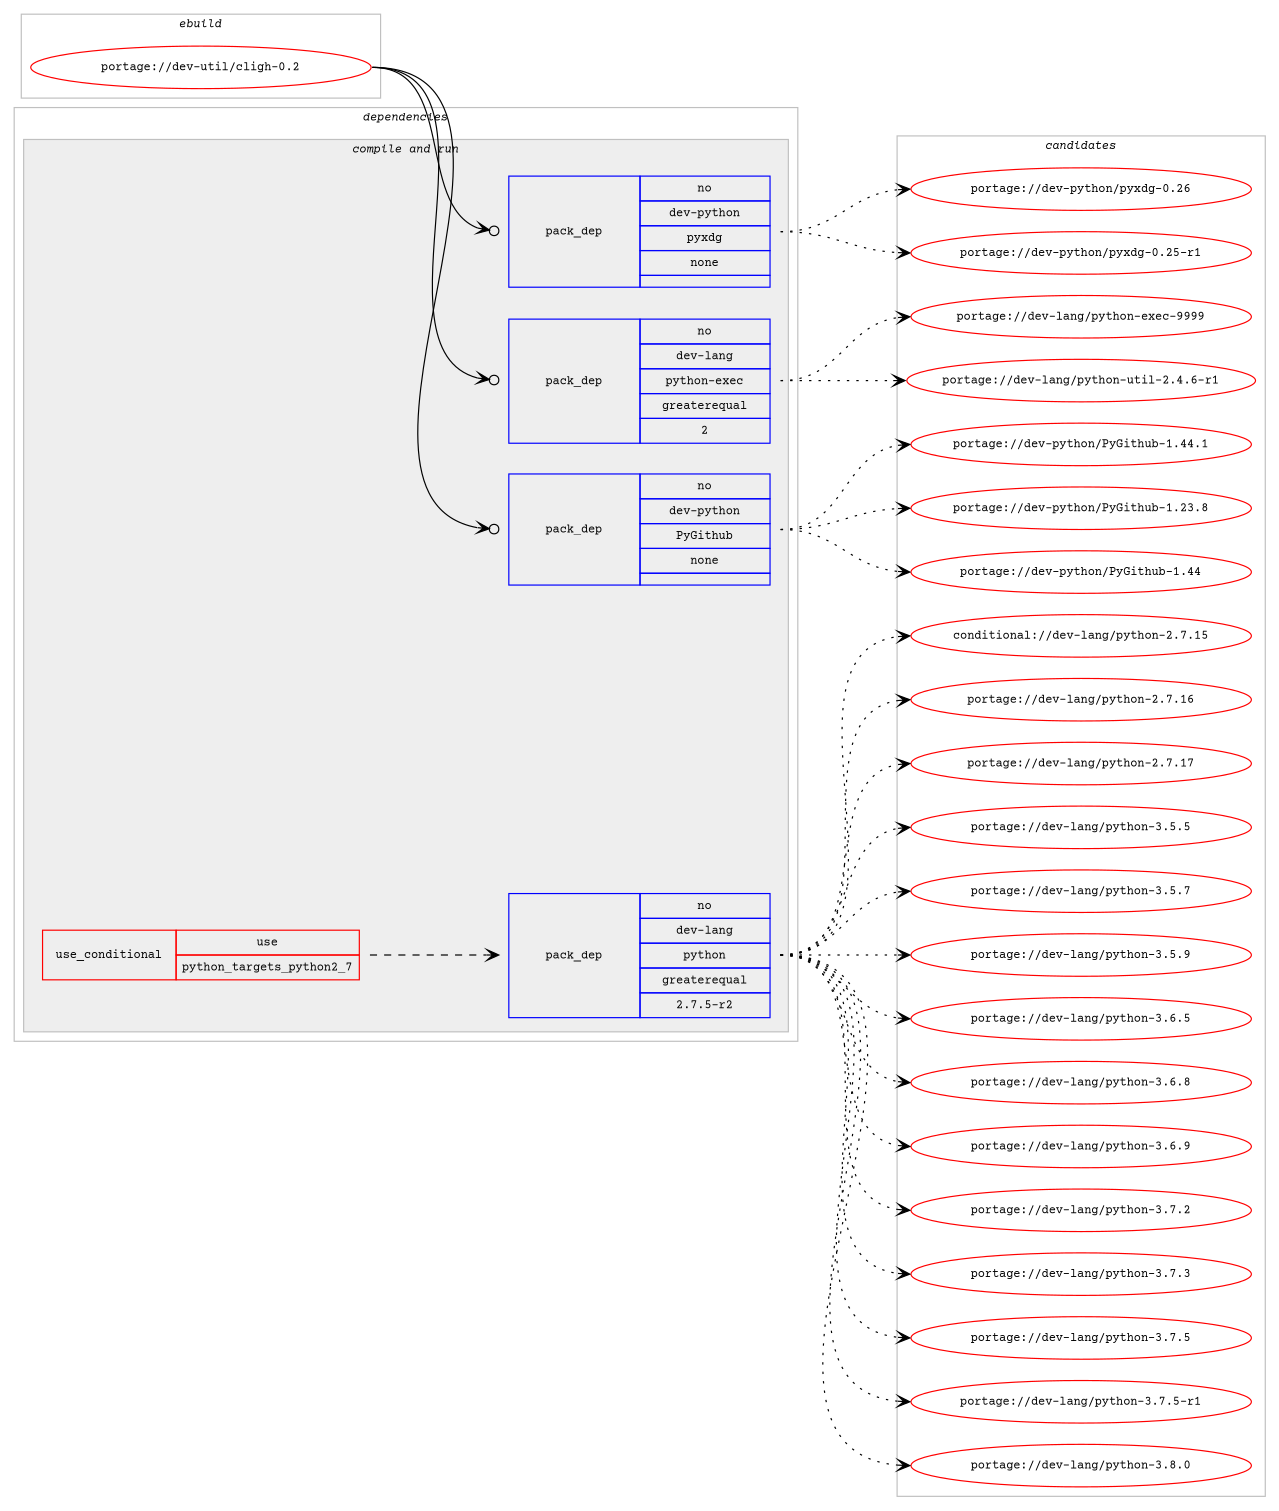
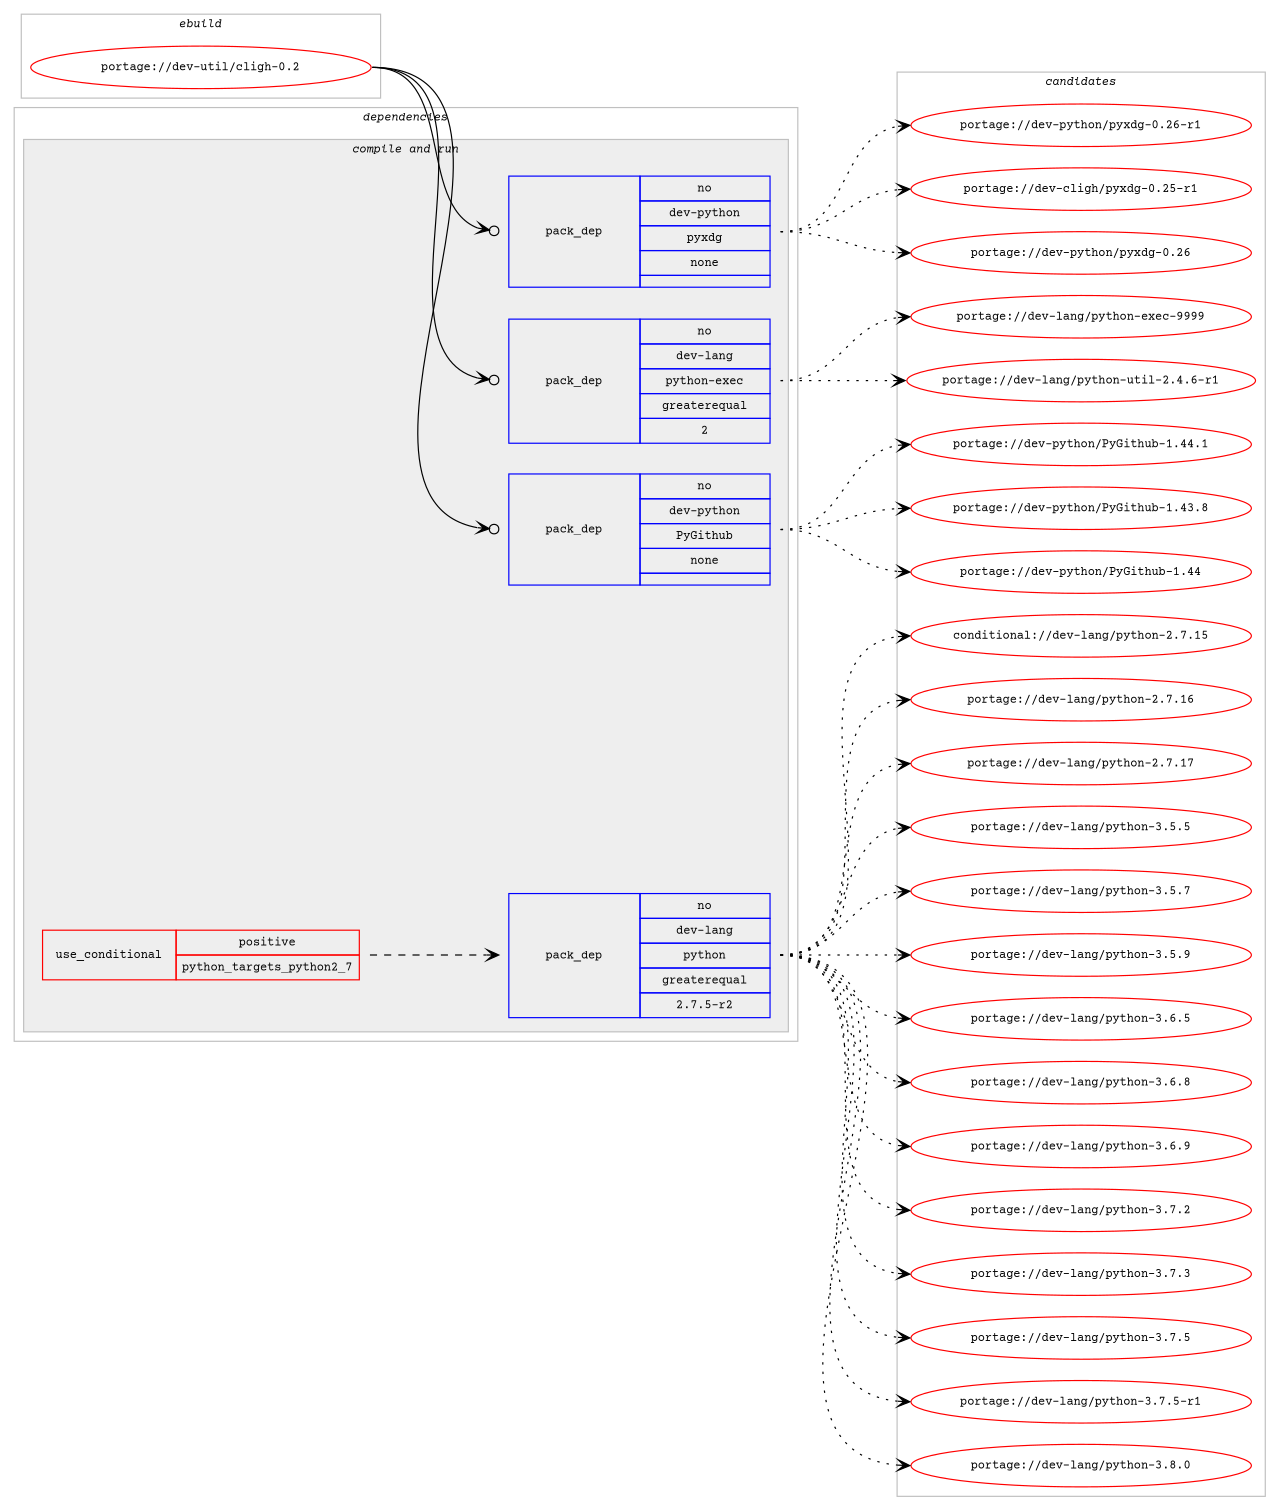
none -> (1081, 125)
(1081, 253) -> (1081, 189)
(1081, 508) -> (1081, 508)
(268, 942) -> (268, 942)
